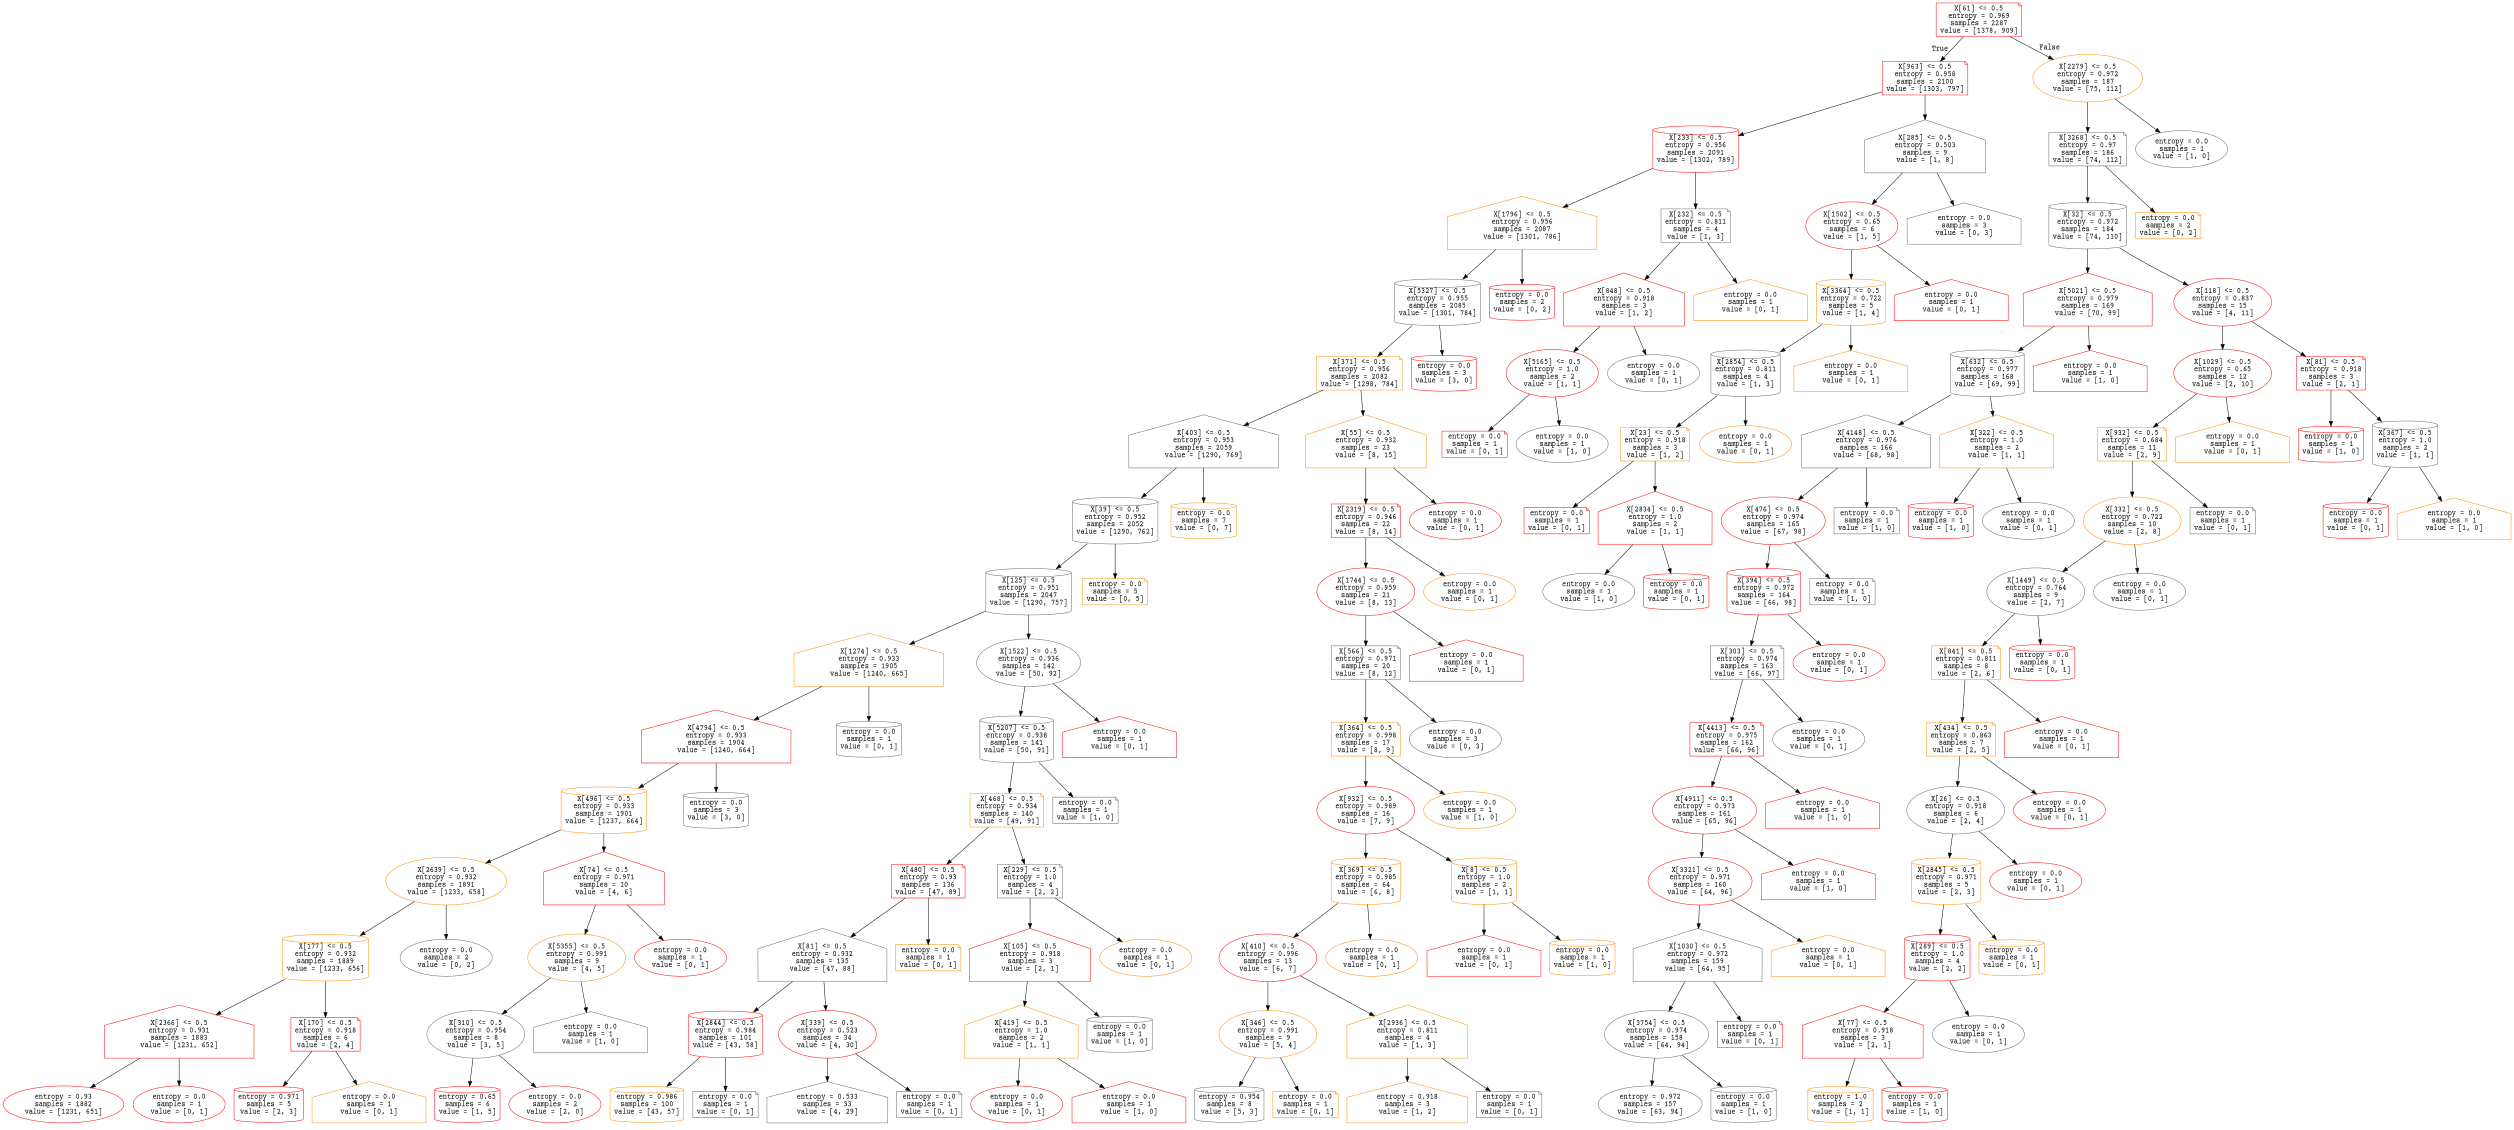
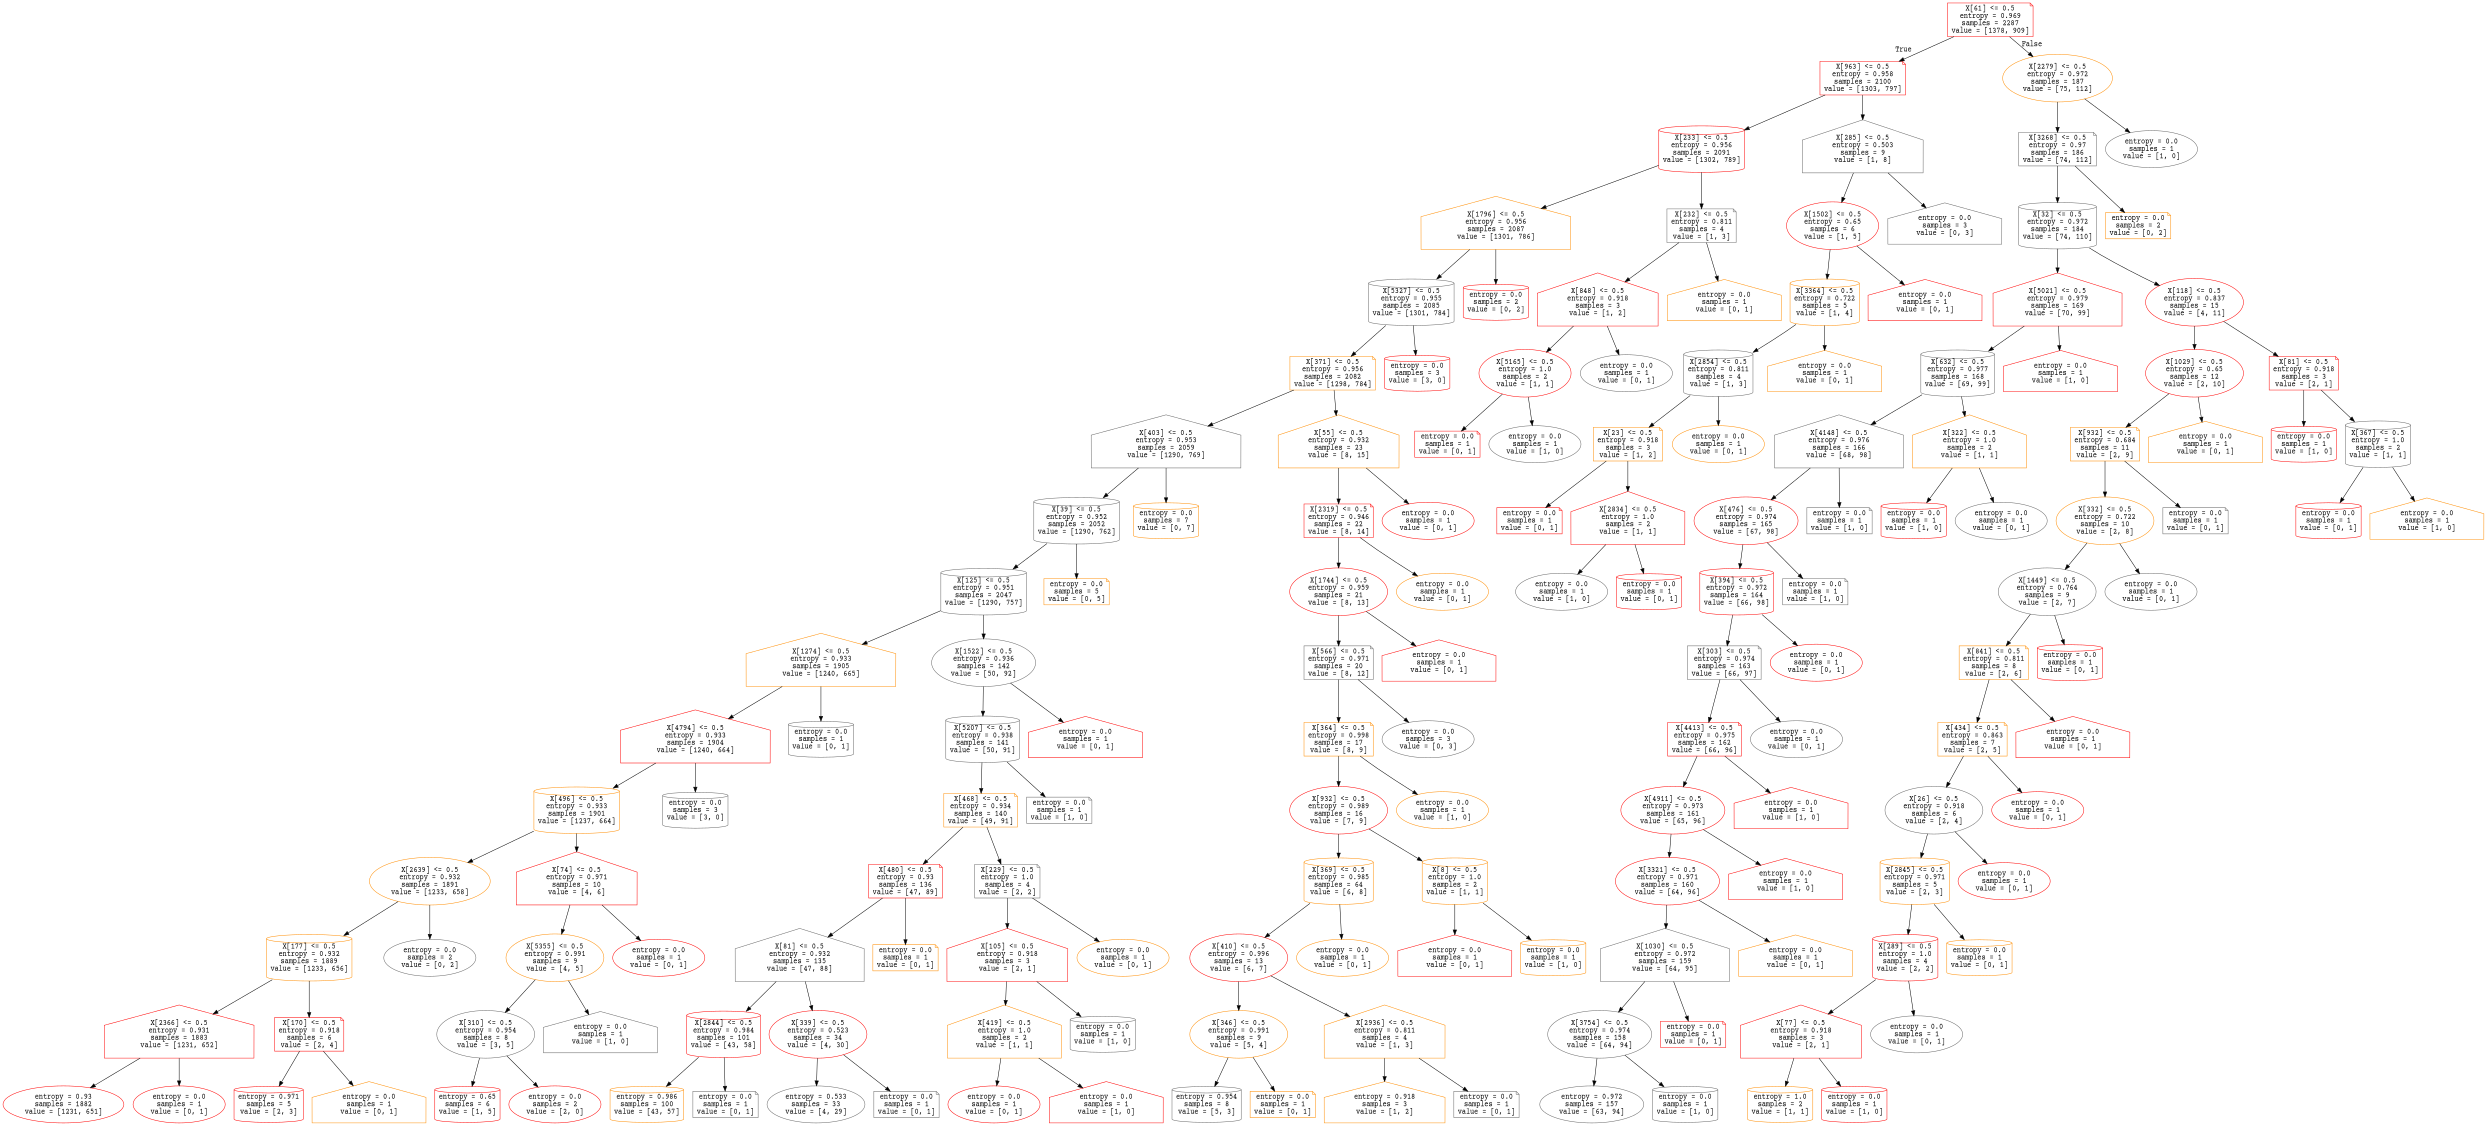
(827, 1104) -> (816, 1104)
